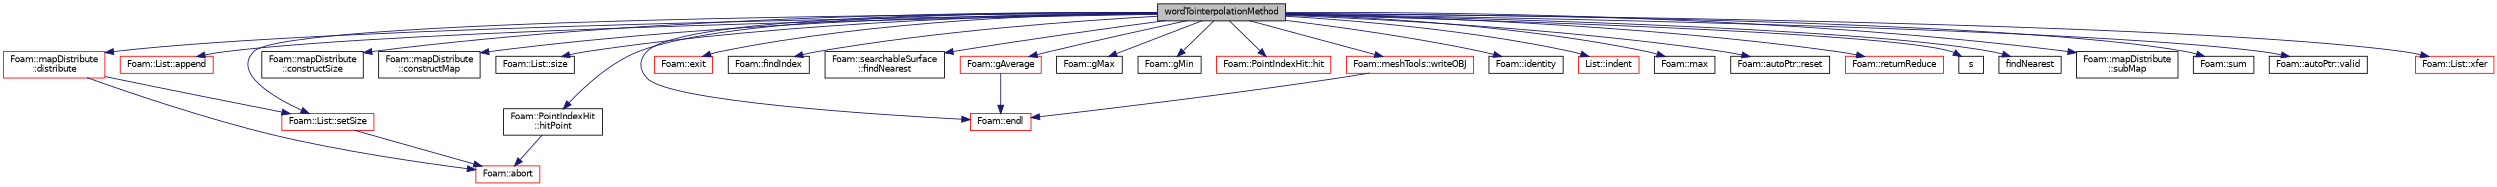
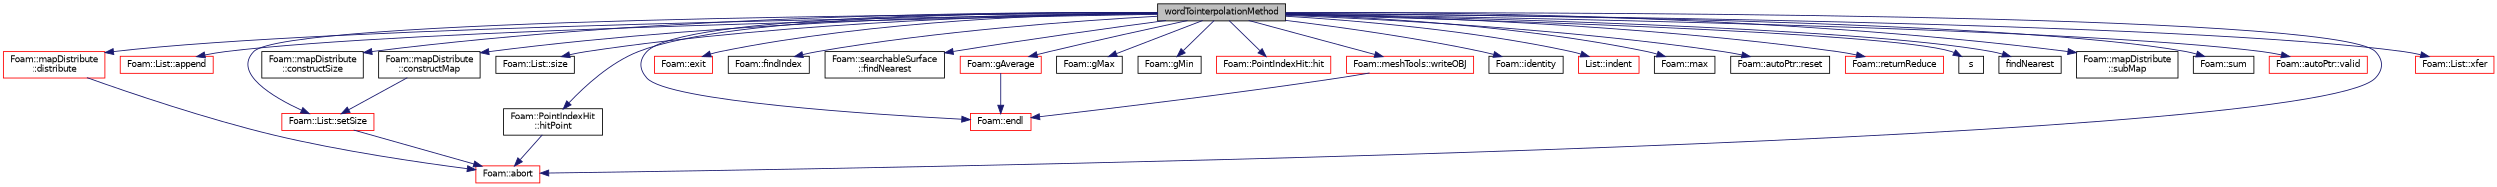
(2318, 65) -> (2318, 65)
(194, 95) -> (378, 94)
none -> (2025, 126)
